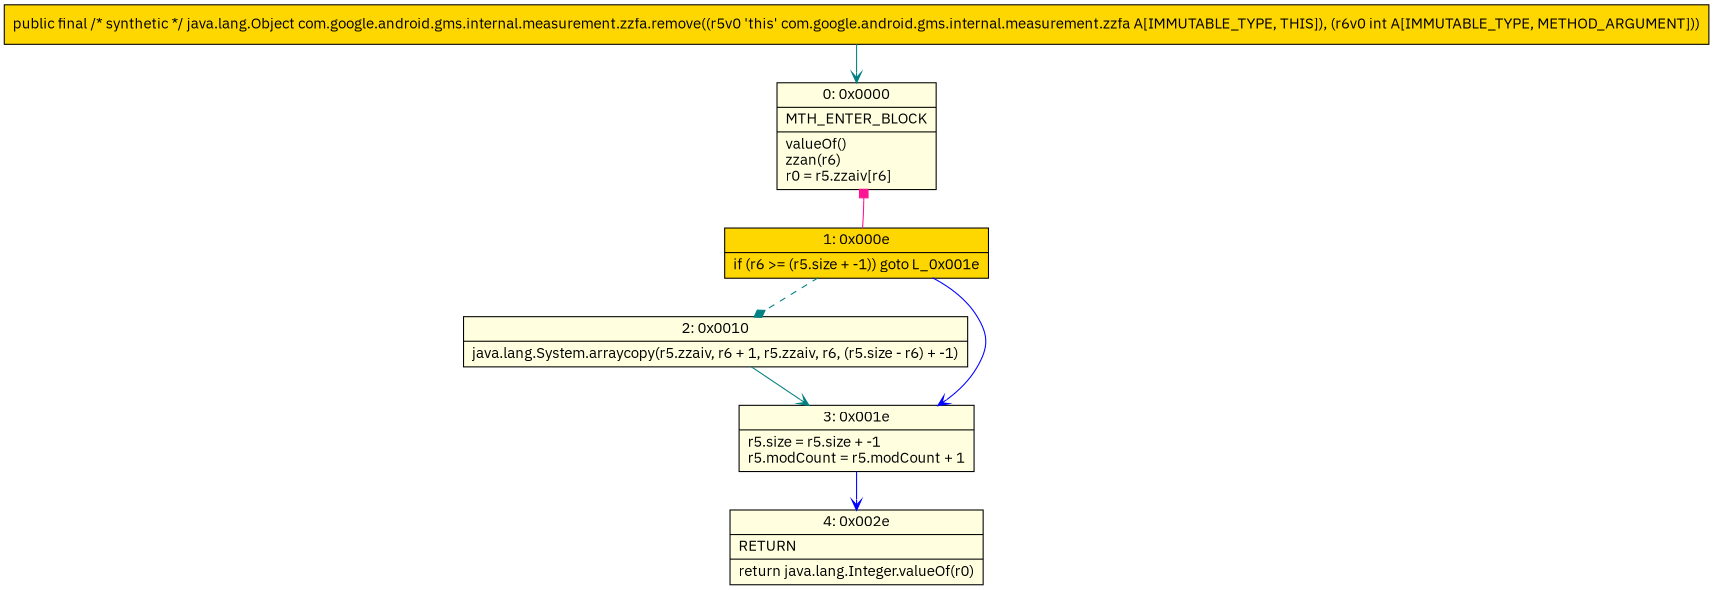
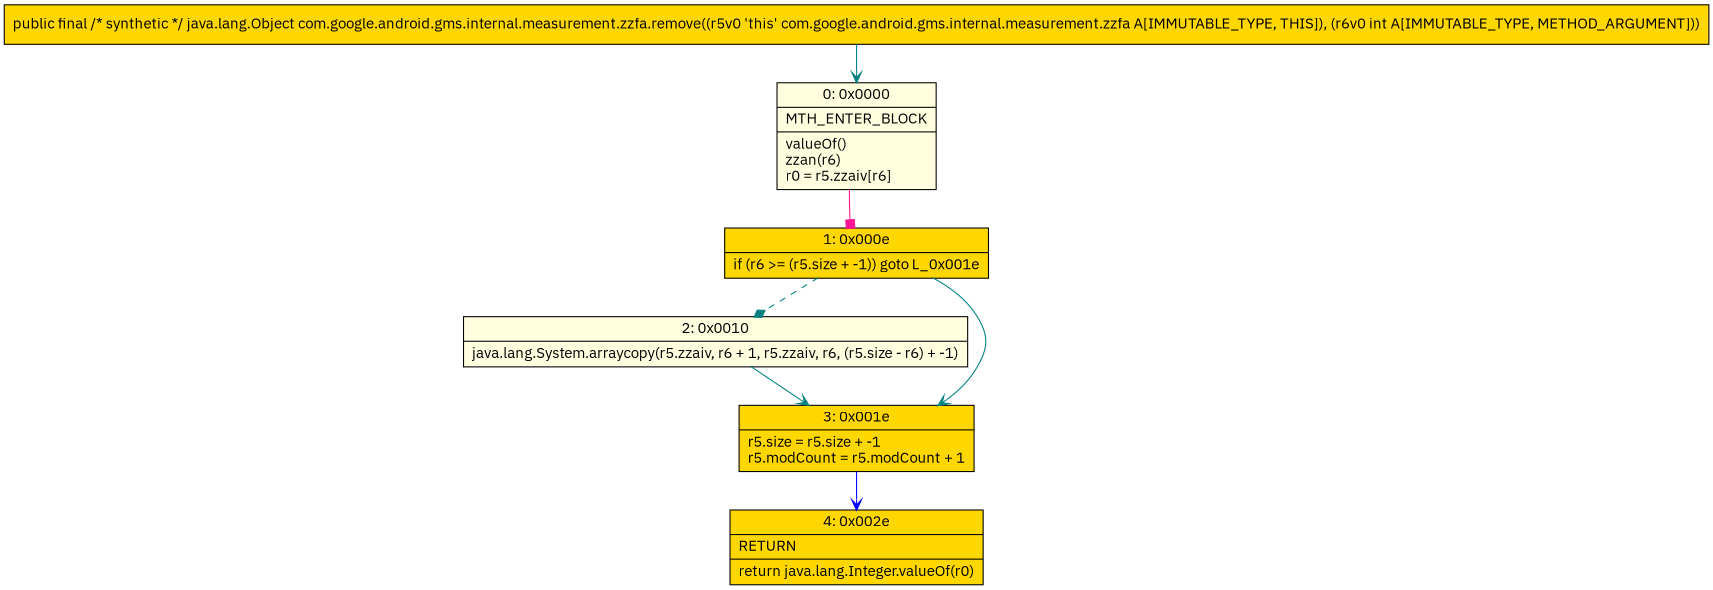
(863, 214) -> (849, 203)
(985, 334) -> (985, 334)
(857, 438) -> (857, 438)
(857, 547) -> (857, 547)
